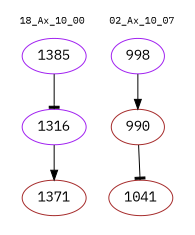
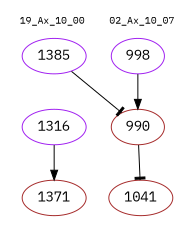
(53, 21) -> (53, 21)
(54, 89) -> (87, 84)
